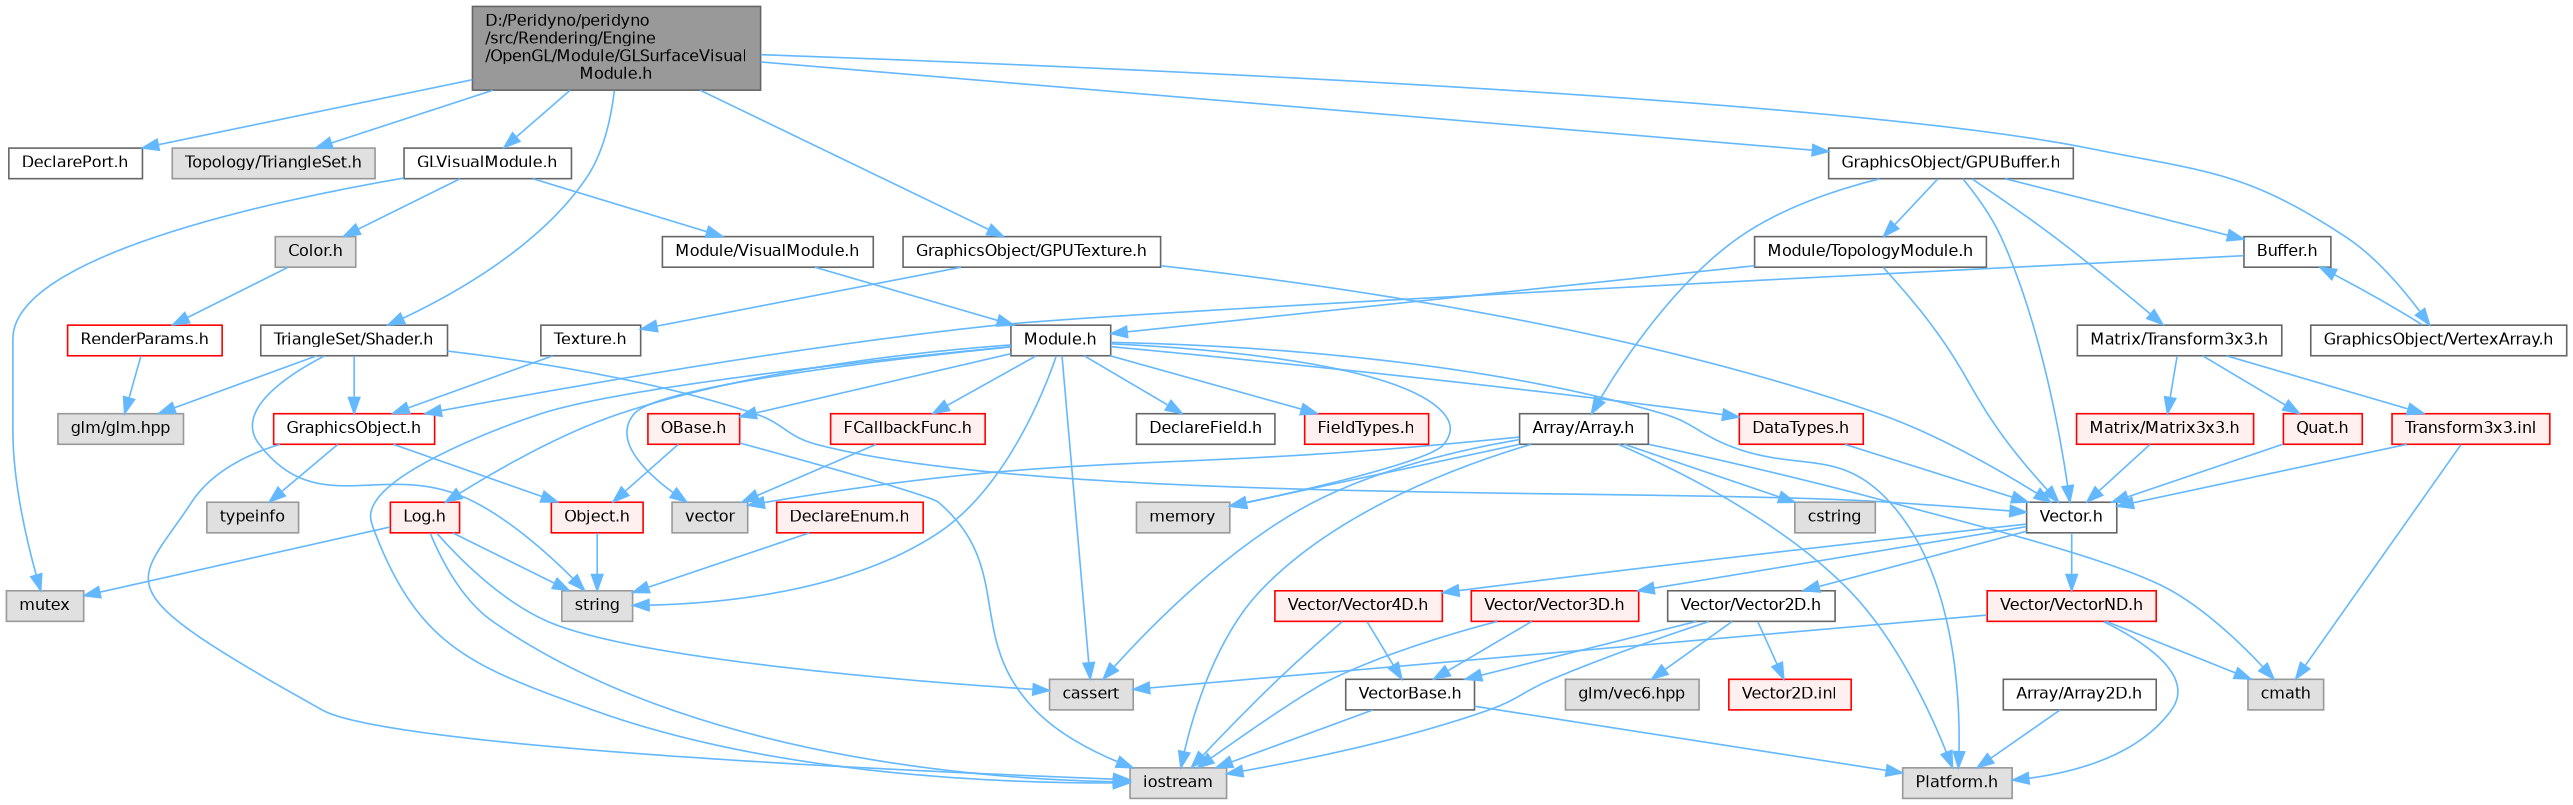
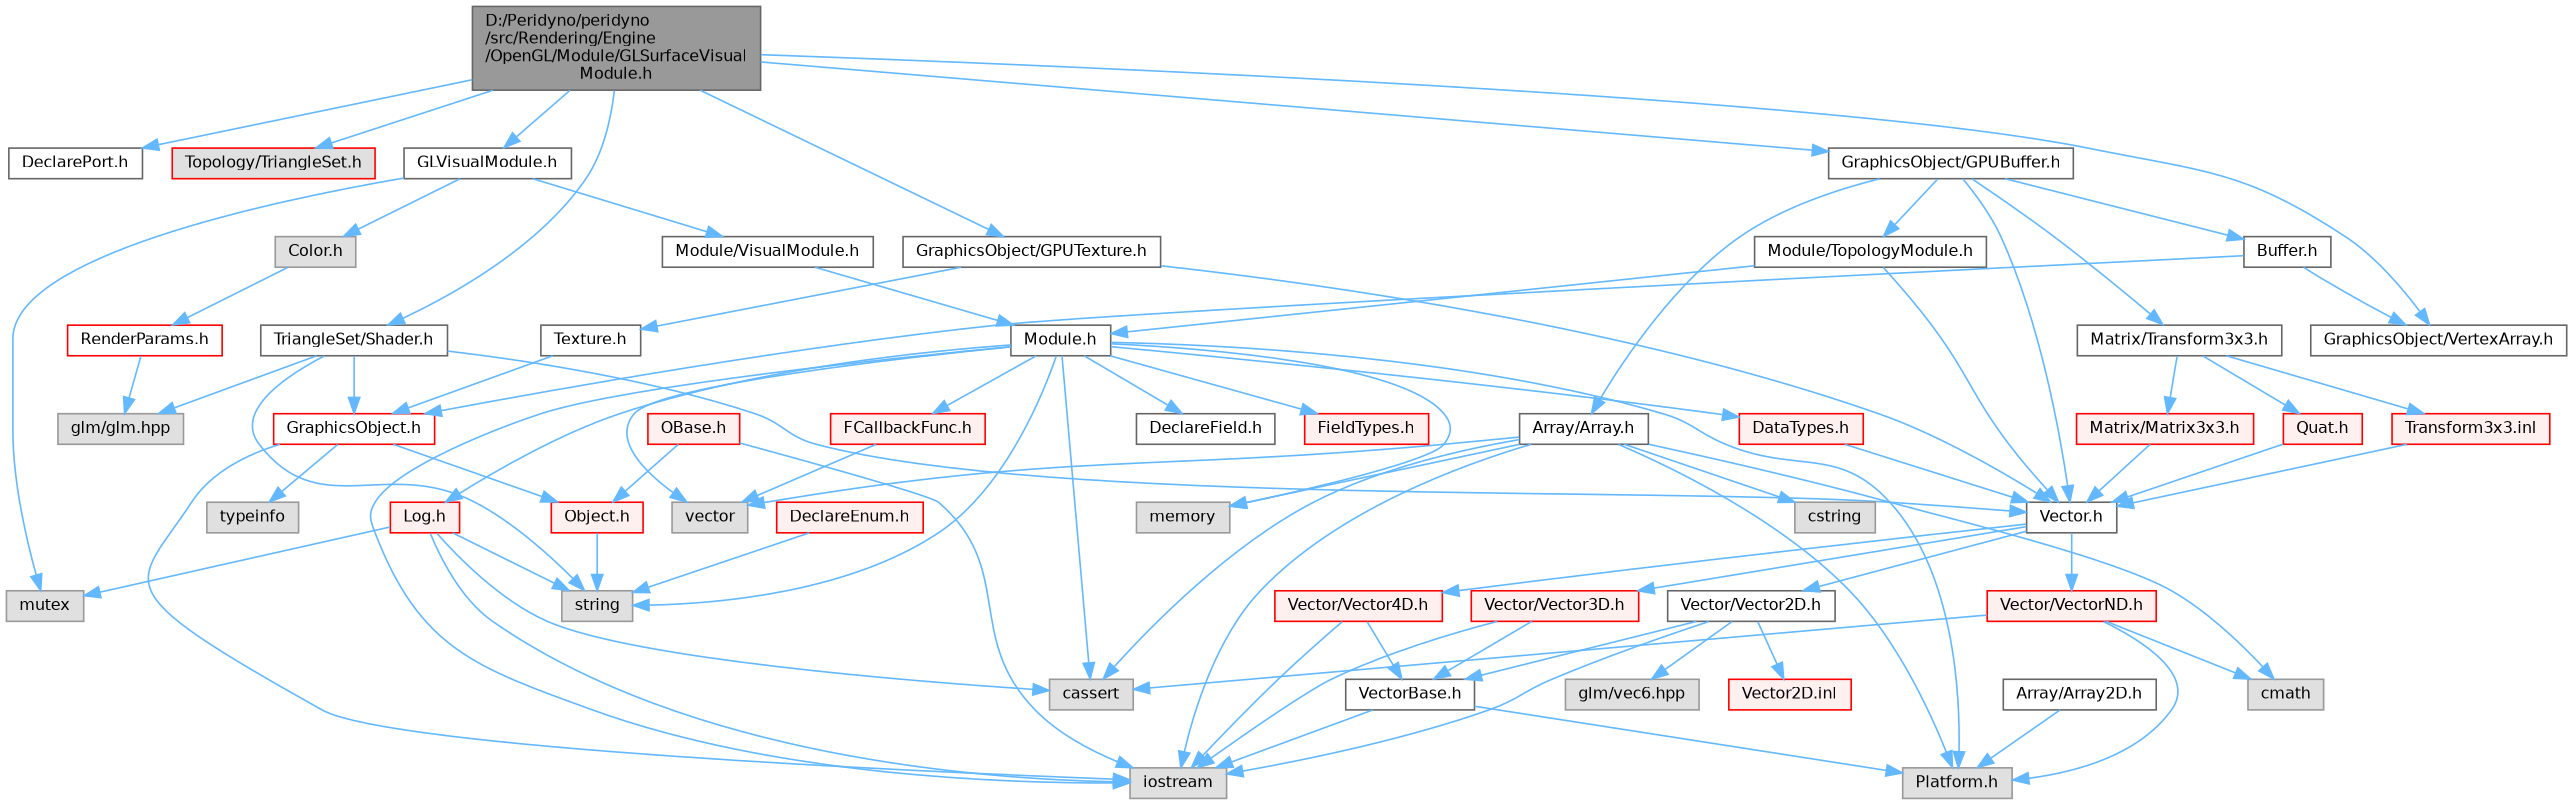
(274, 163) -> (274, 163)
(2379, 299) -> (2347, 293)
(883, 383) -> none
(2383, 555) -> none
